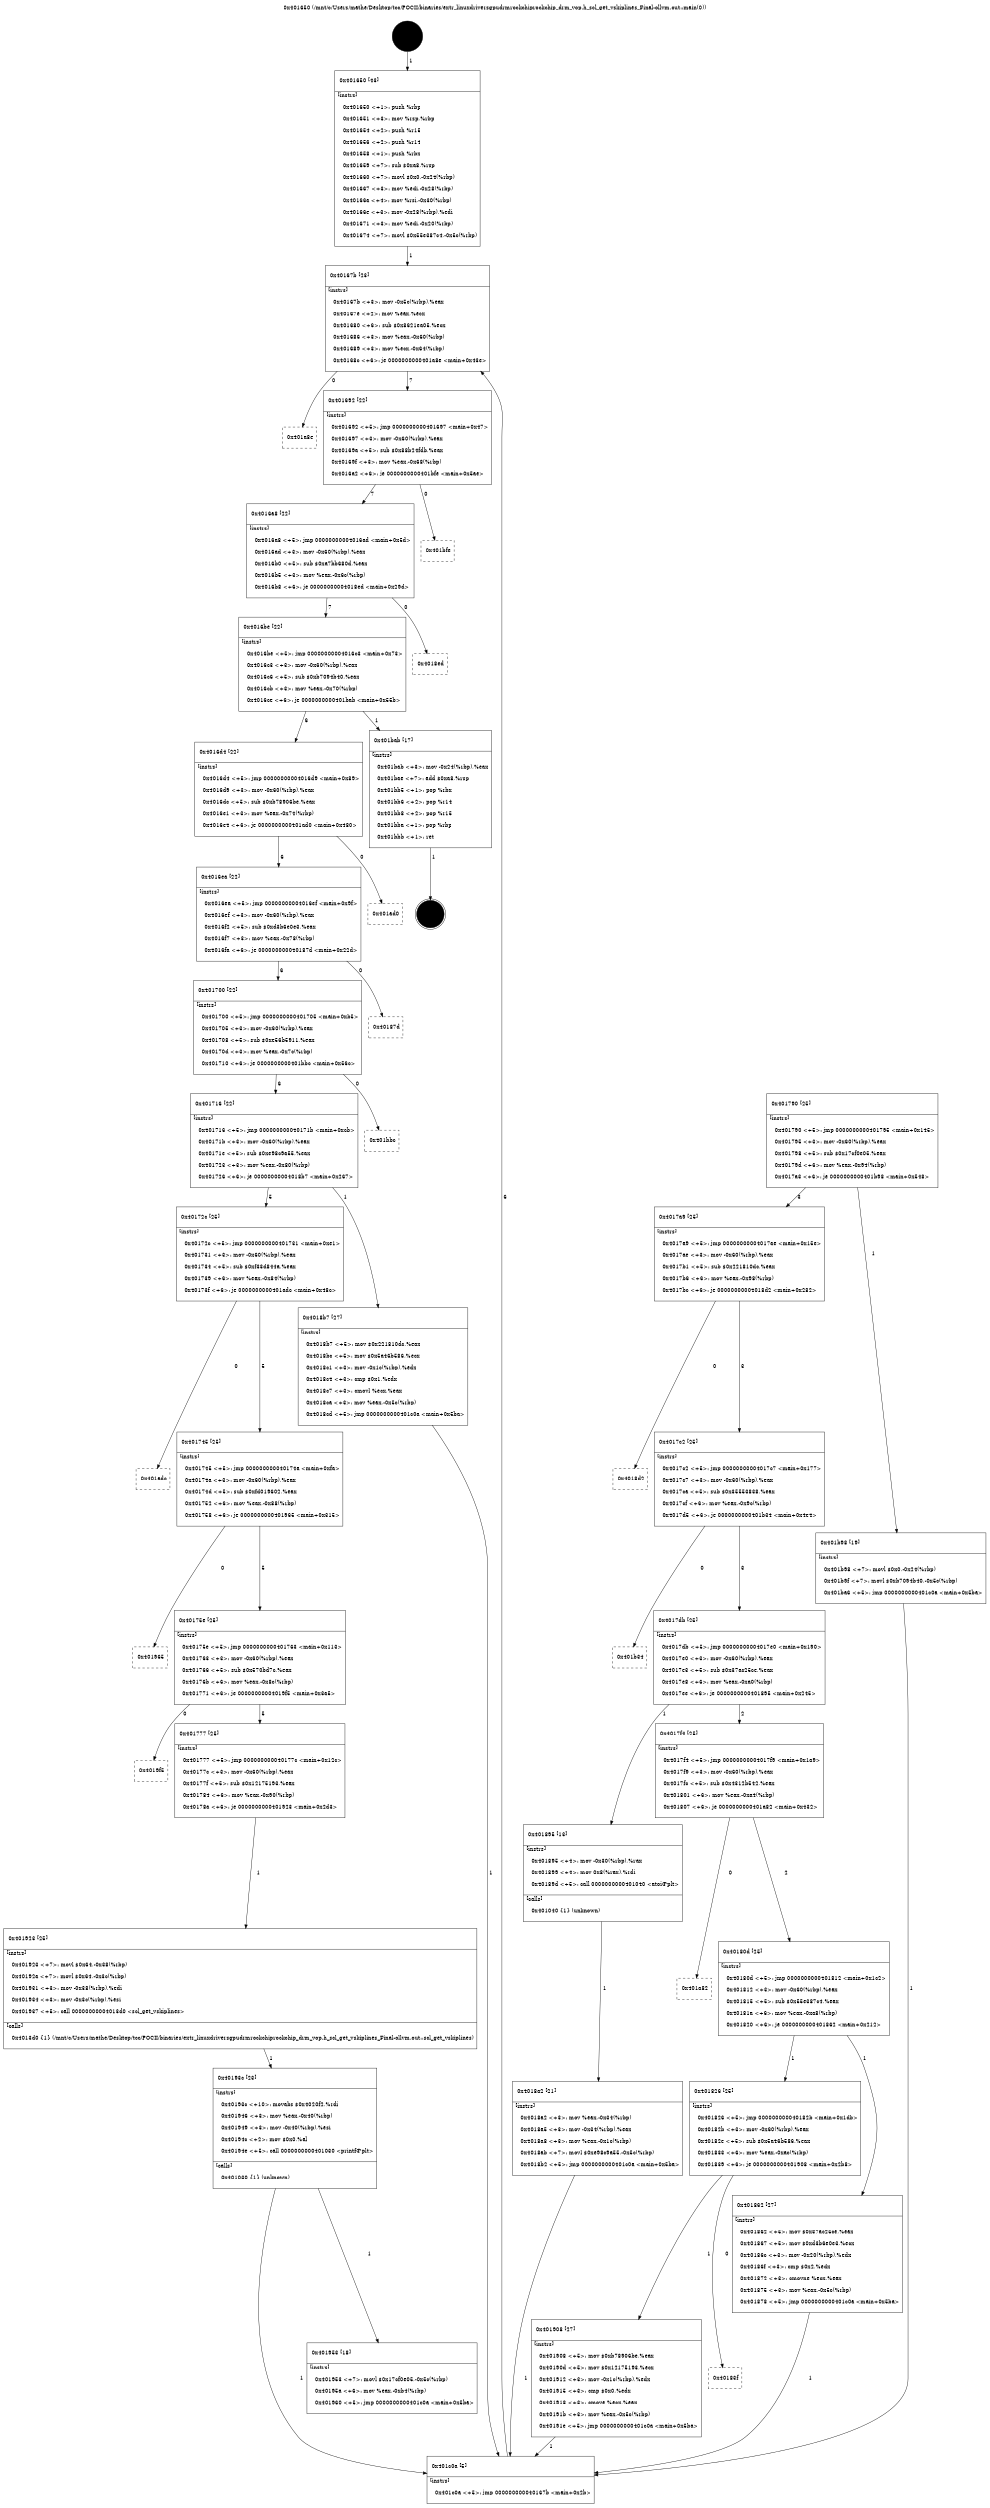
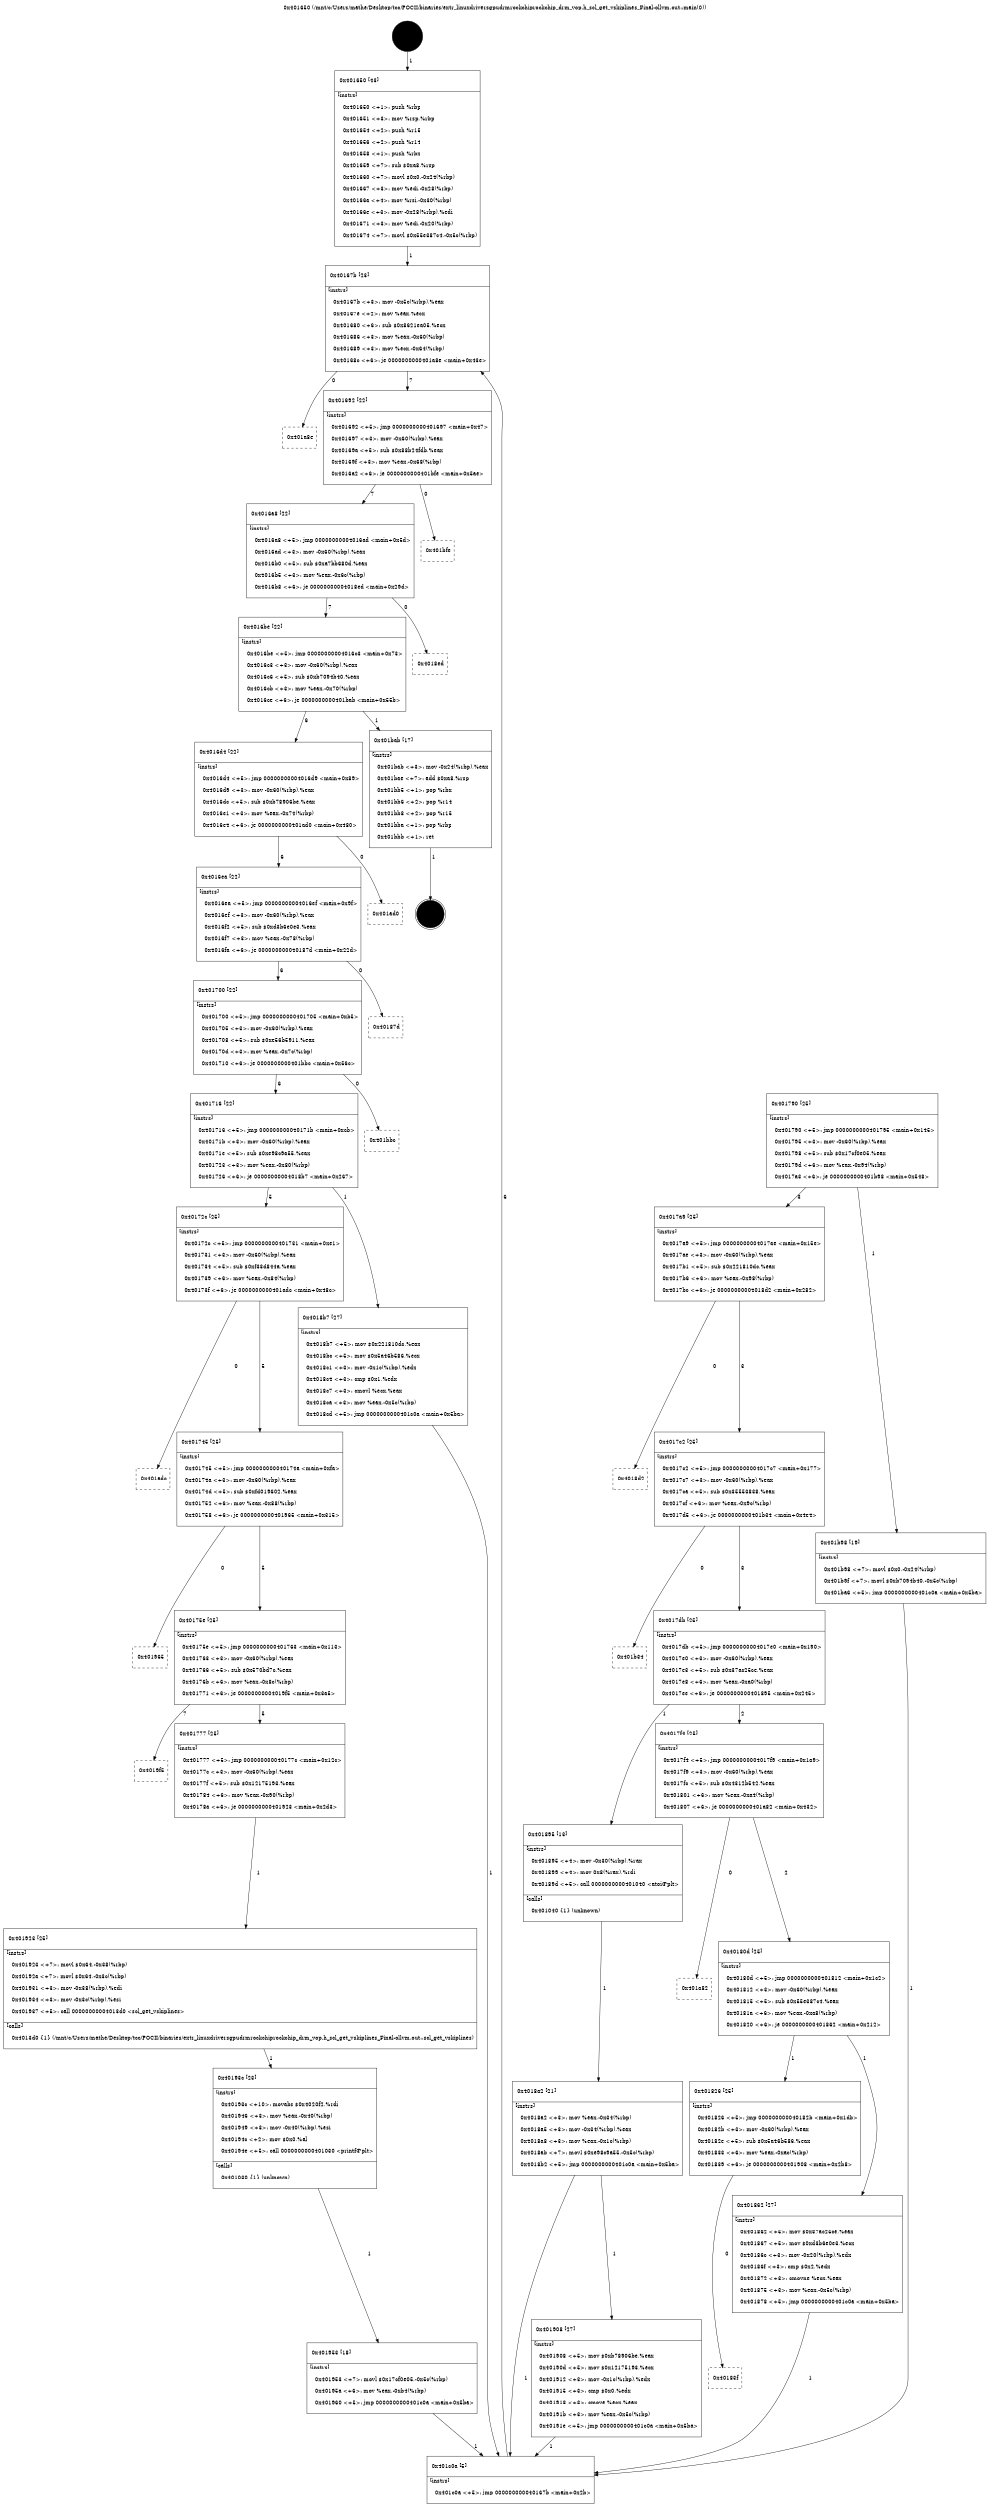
(184, 1714) -> (184, 1714)
(676, 2242) -> (606, 2246)
(269, 2381) -> (457, 2434)
